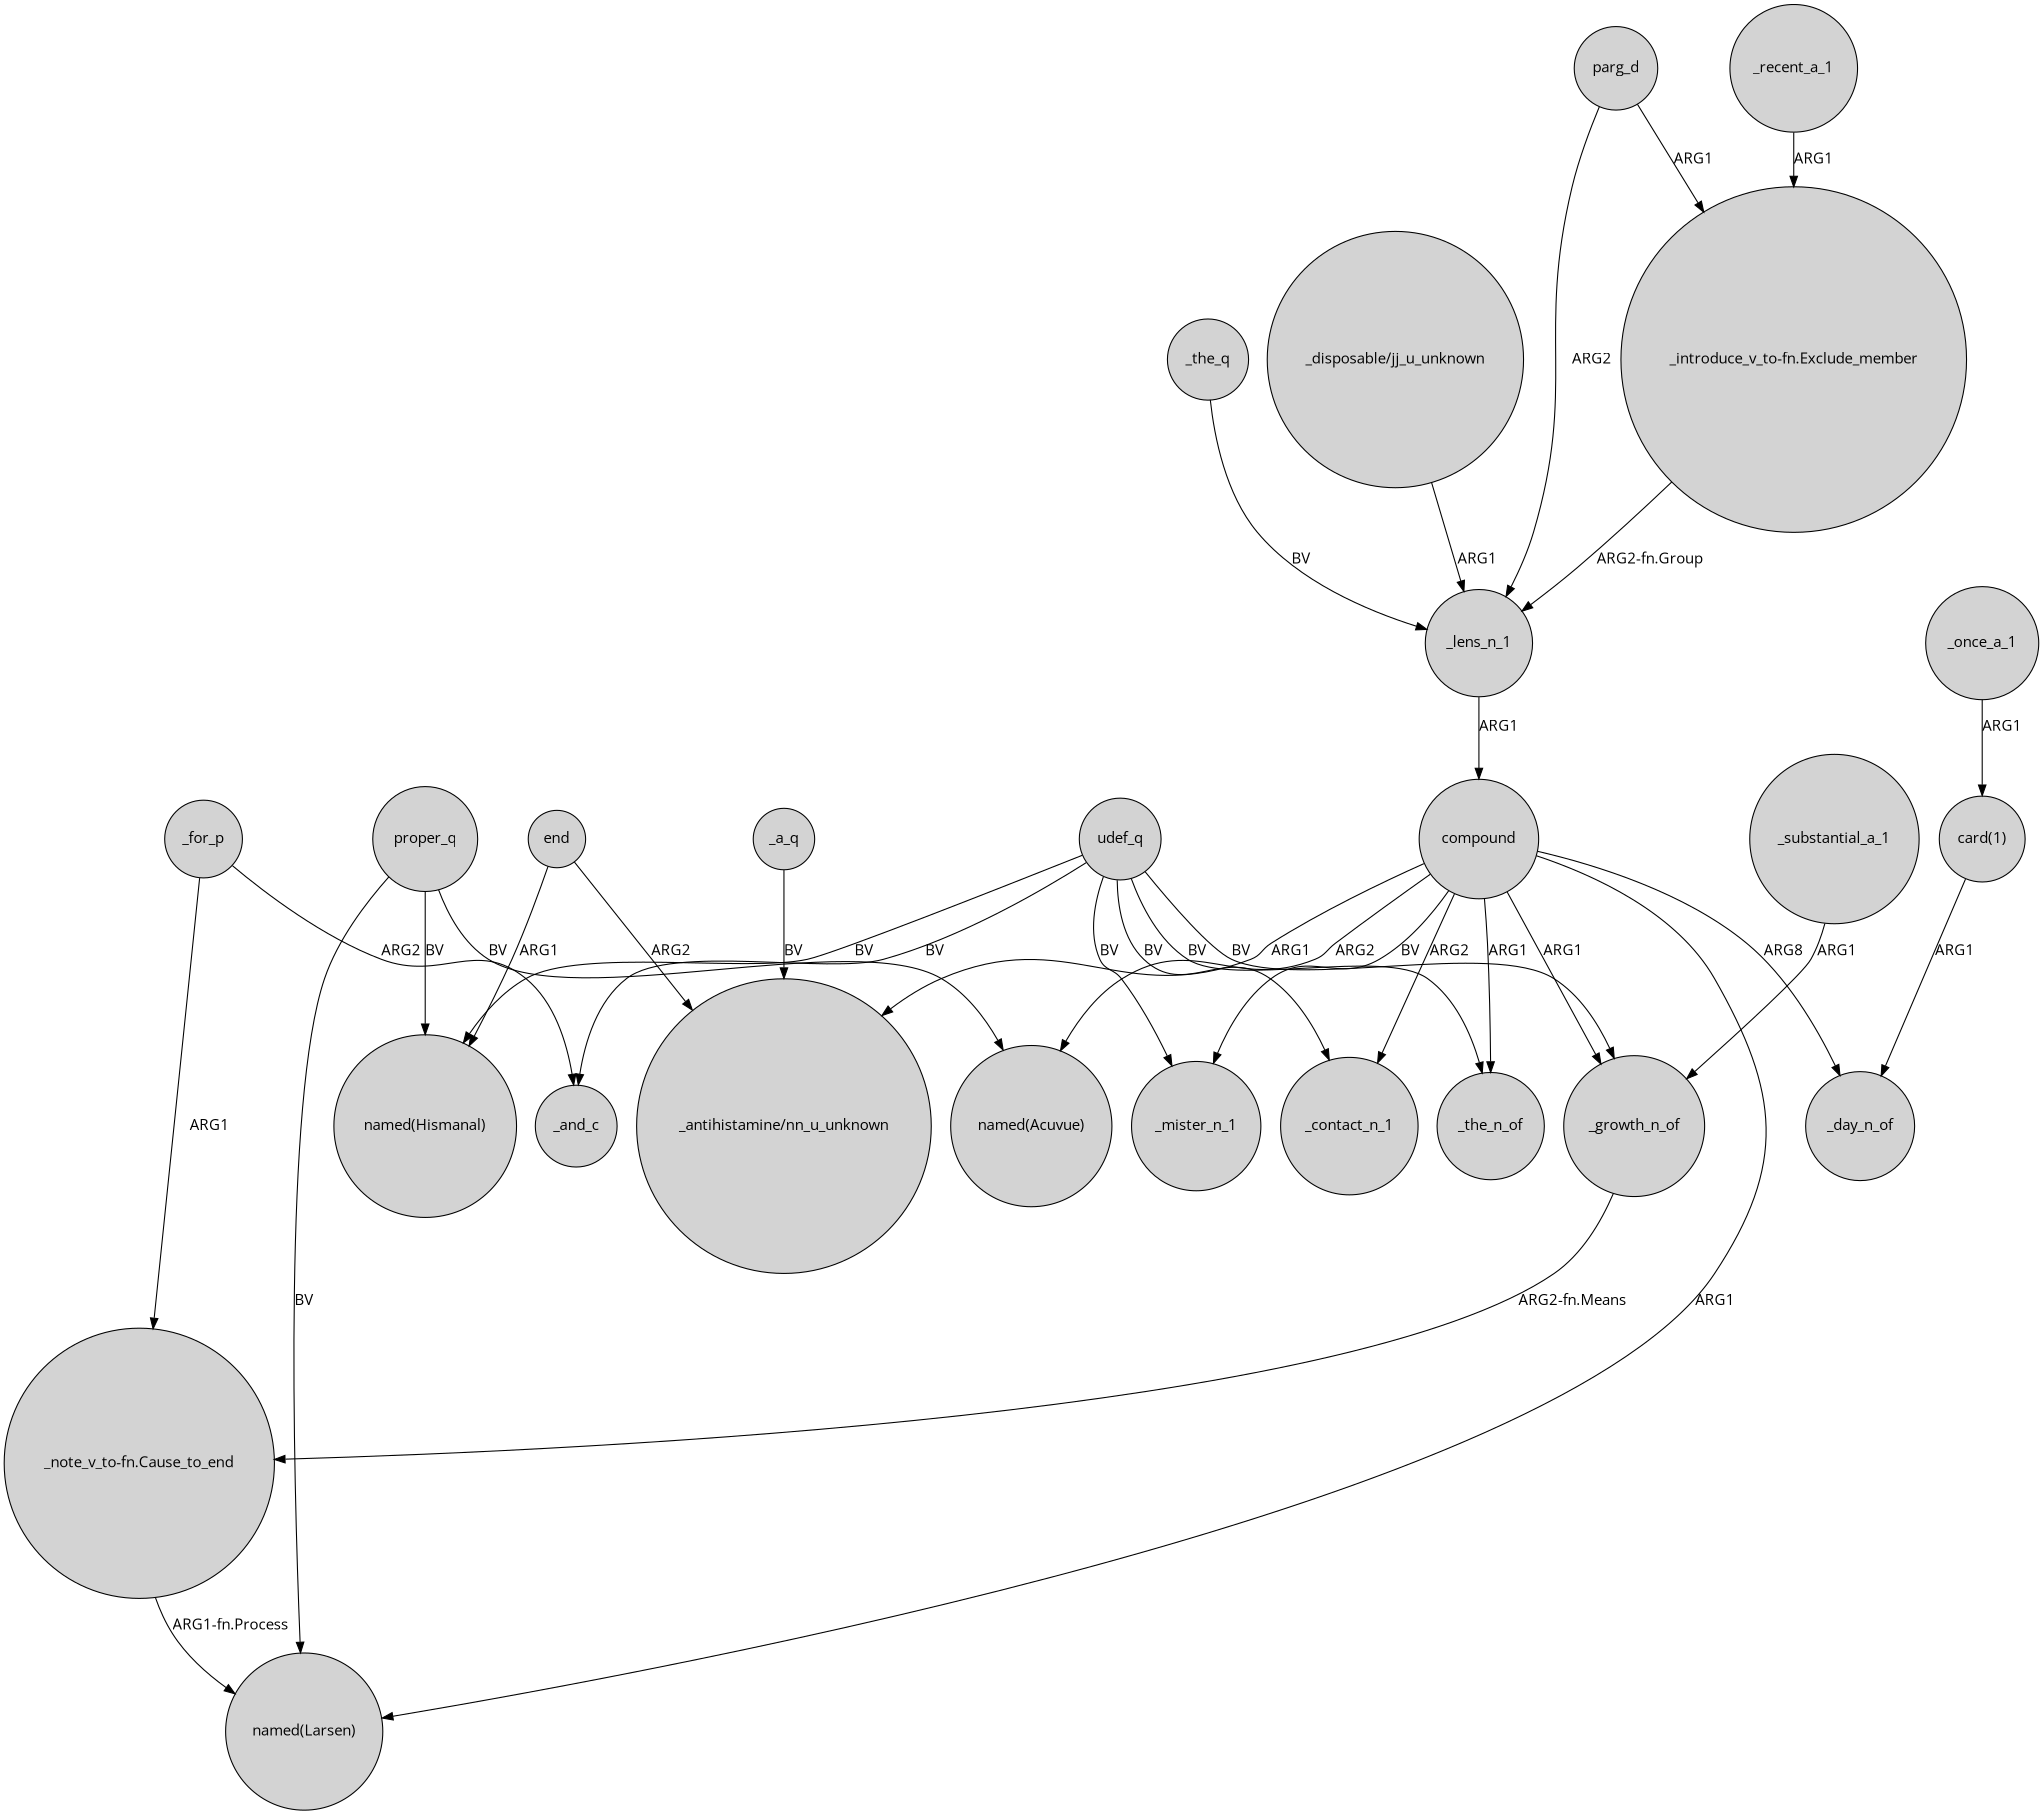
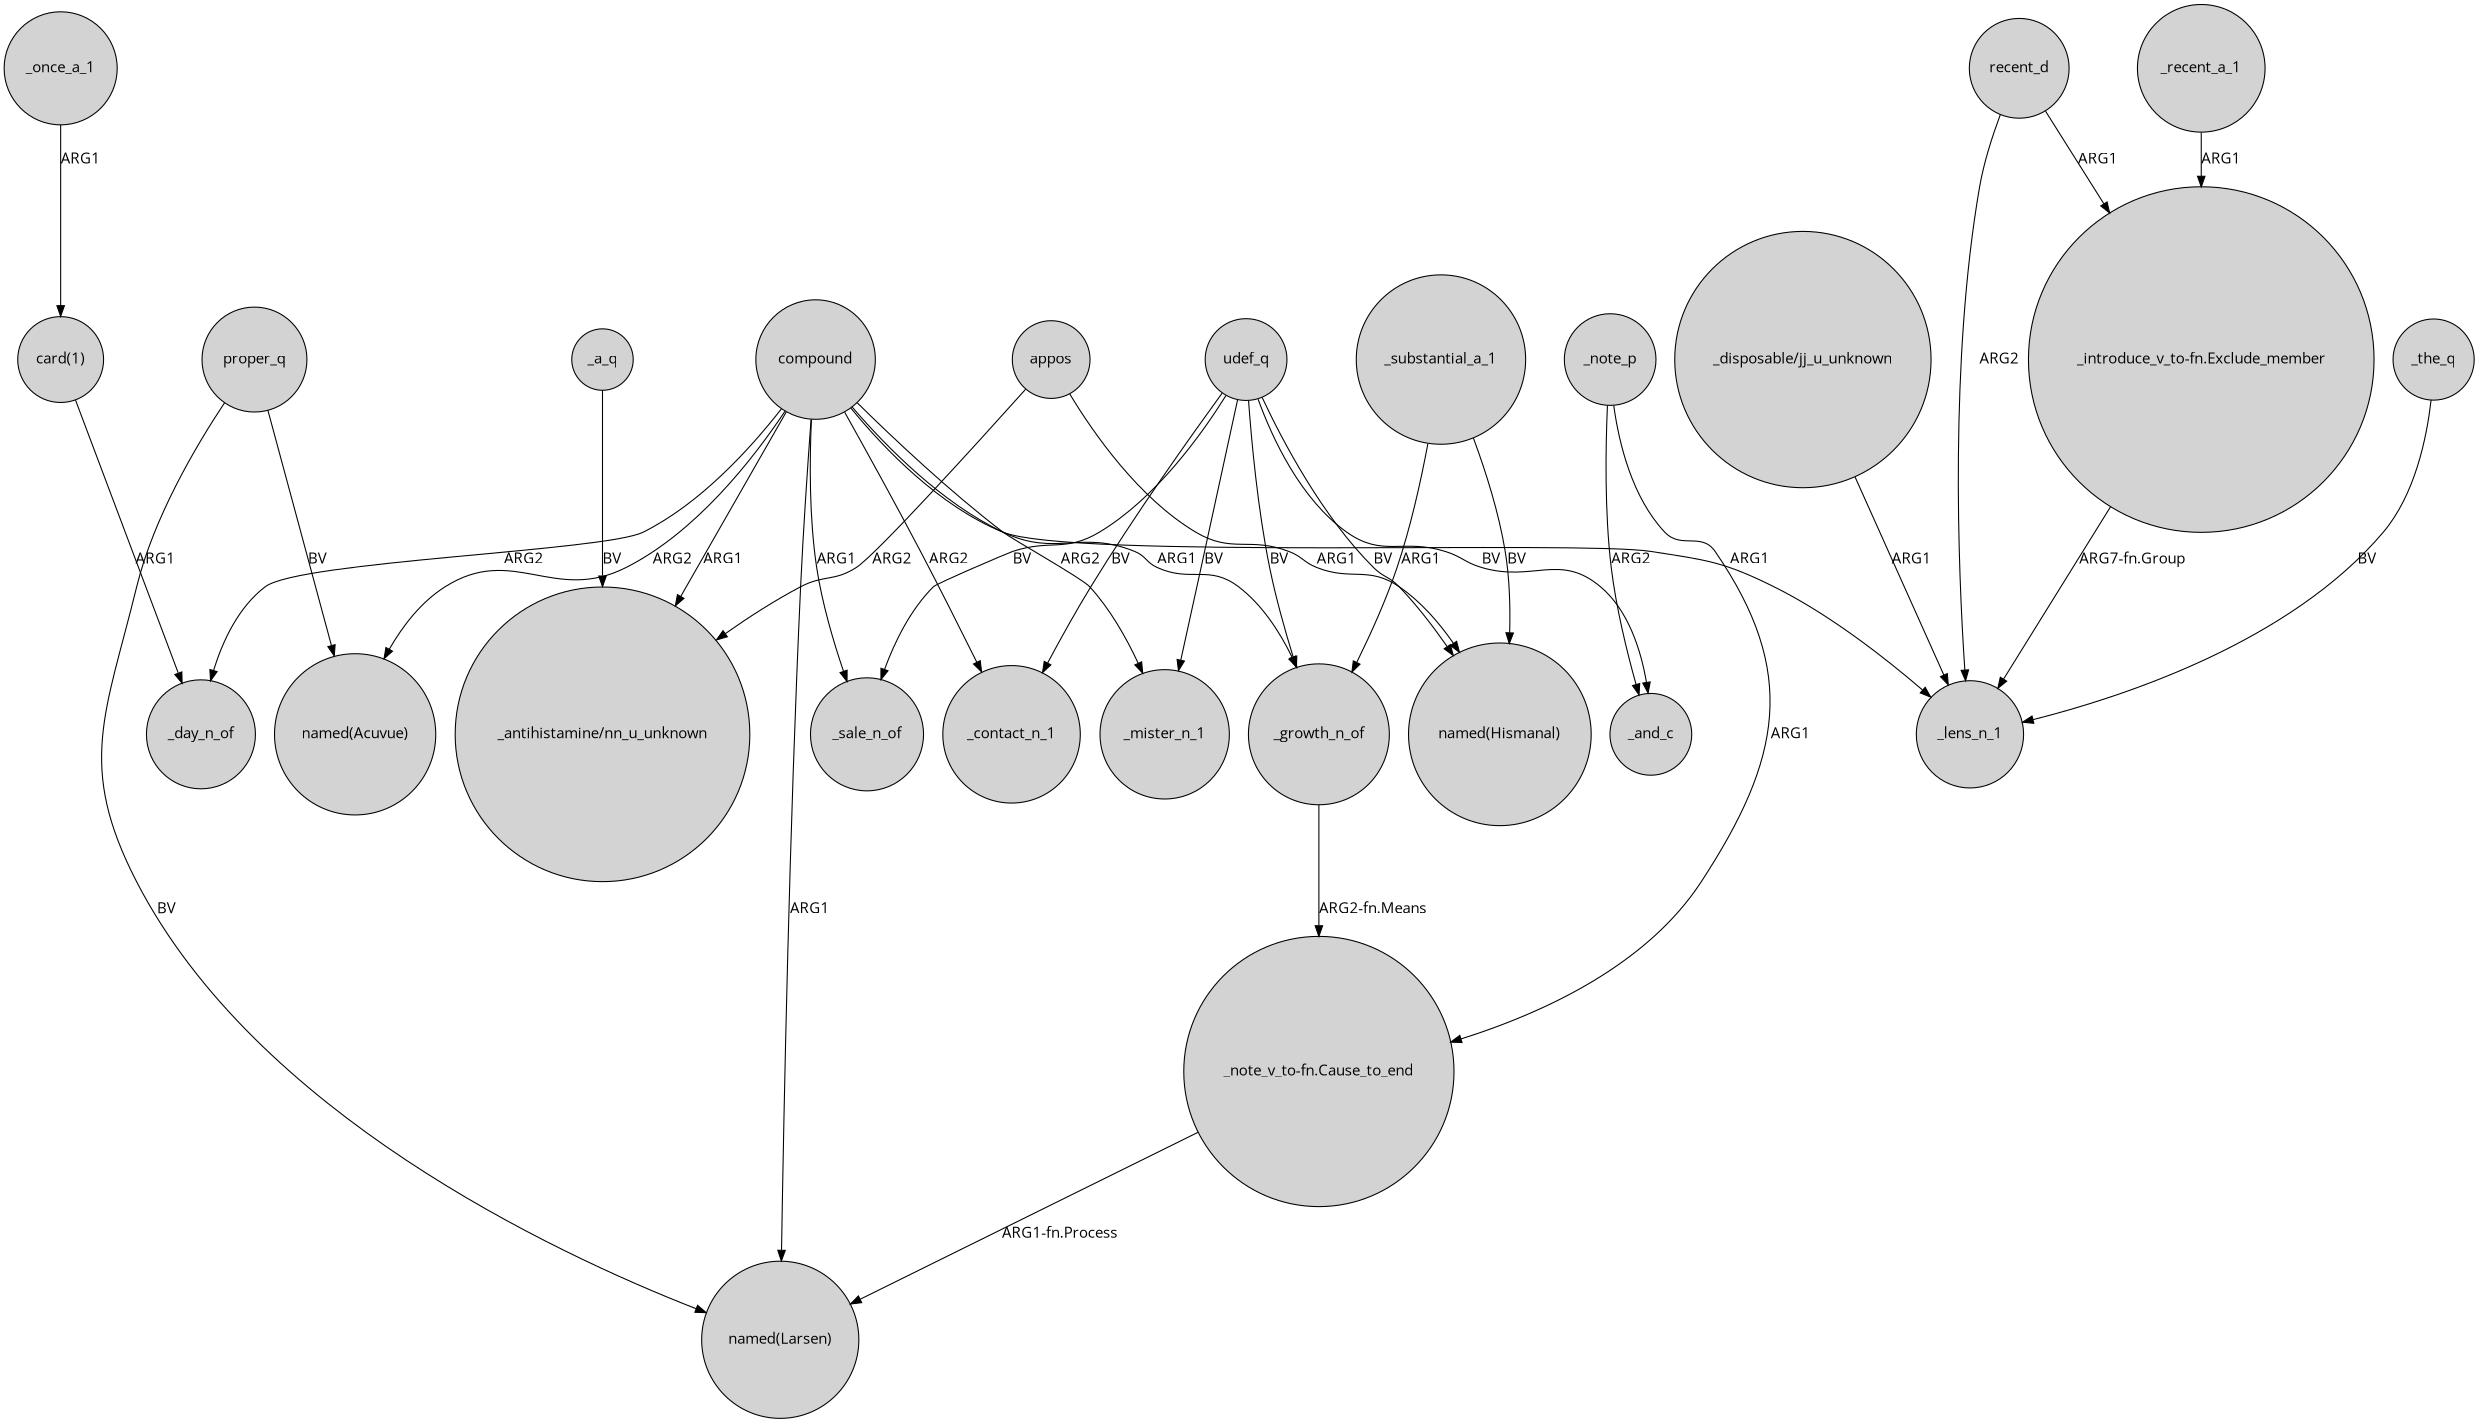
(1616, 68) -> (2019, 68)
(1650, 560) -> (2133, 559)
(1479, 733) -> (1325, 548)
(204, 839) -> (1610, 360)
(557, 839) -> (1051, 360)
(1410, 951) -> (1081, 559)
(1784, 951) -> (524, 559)
(425, 958) -> (1502, 534)
(1491, 1126) -> (867, 734)
